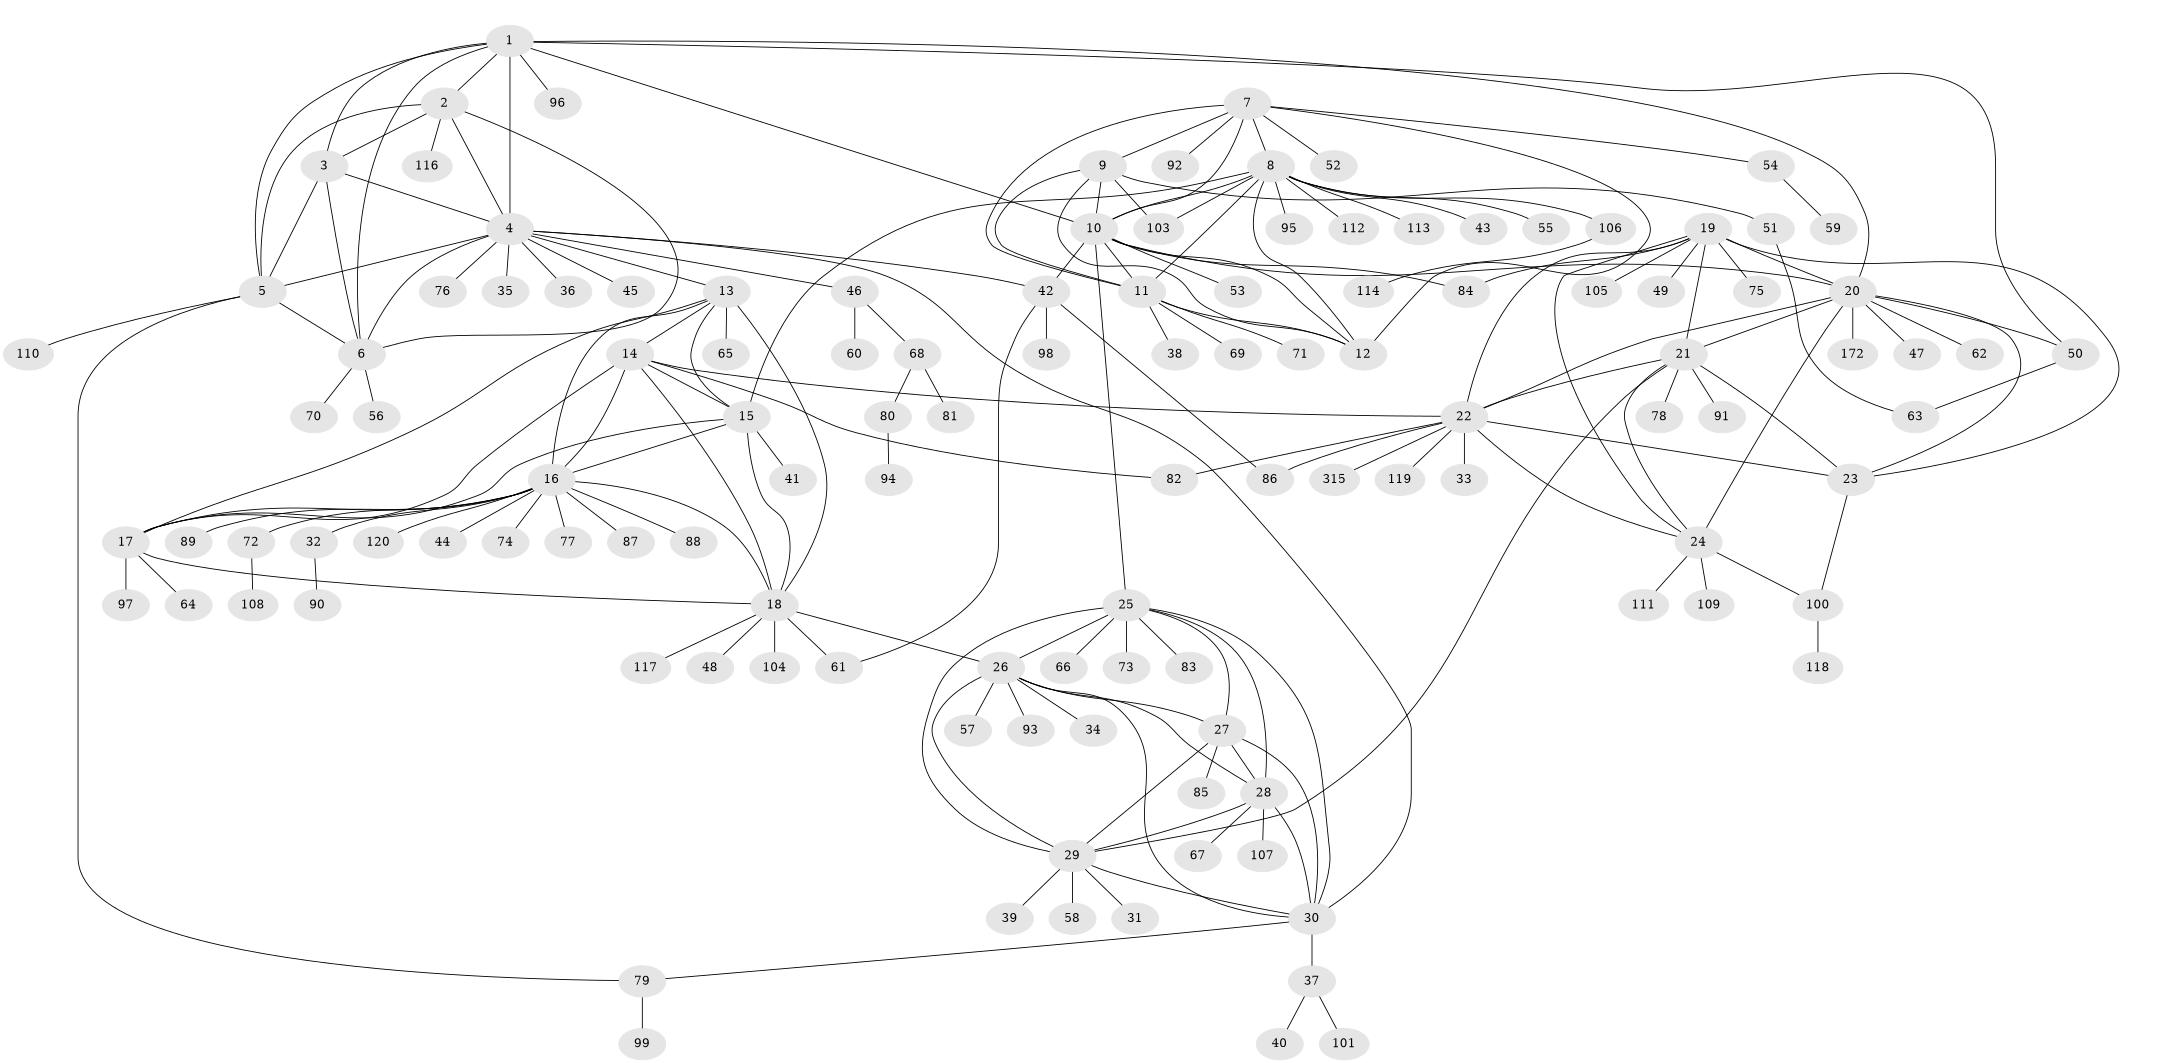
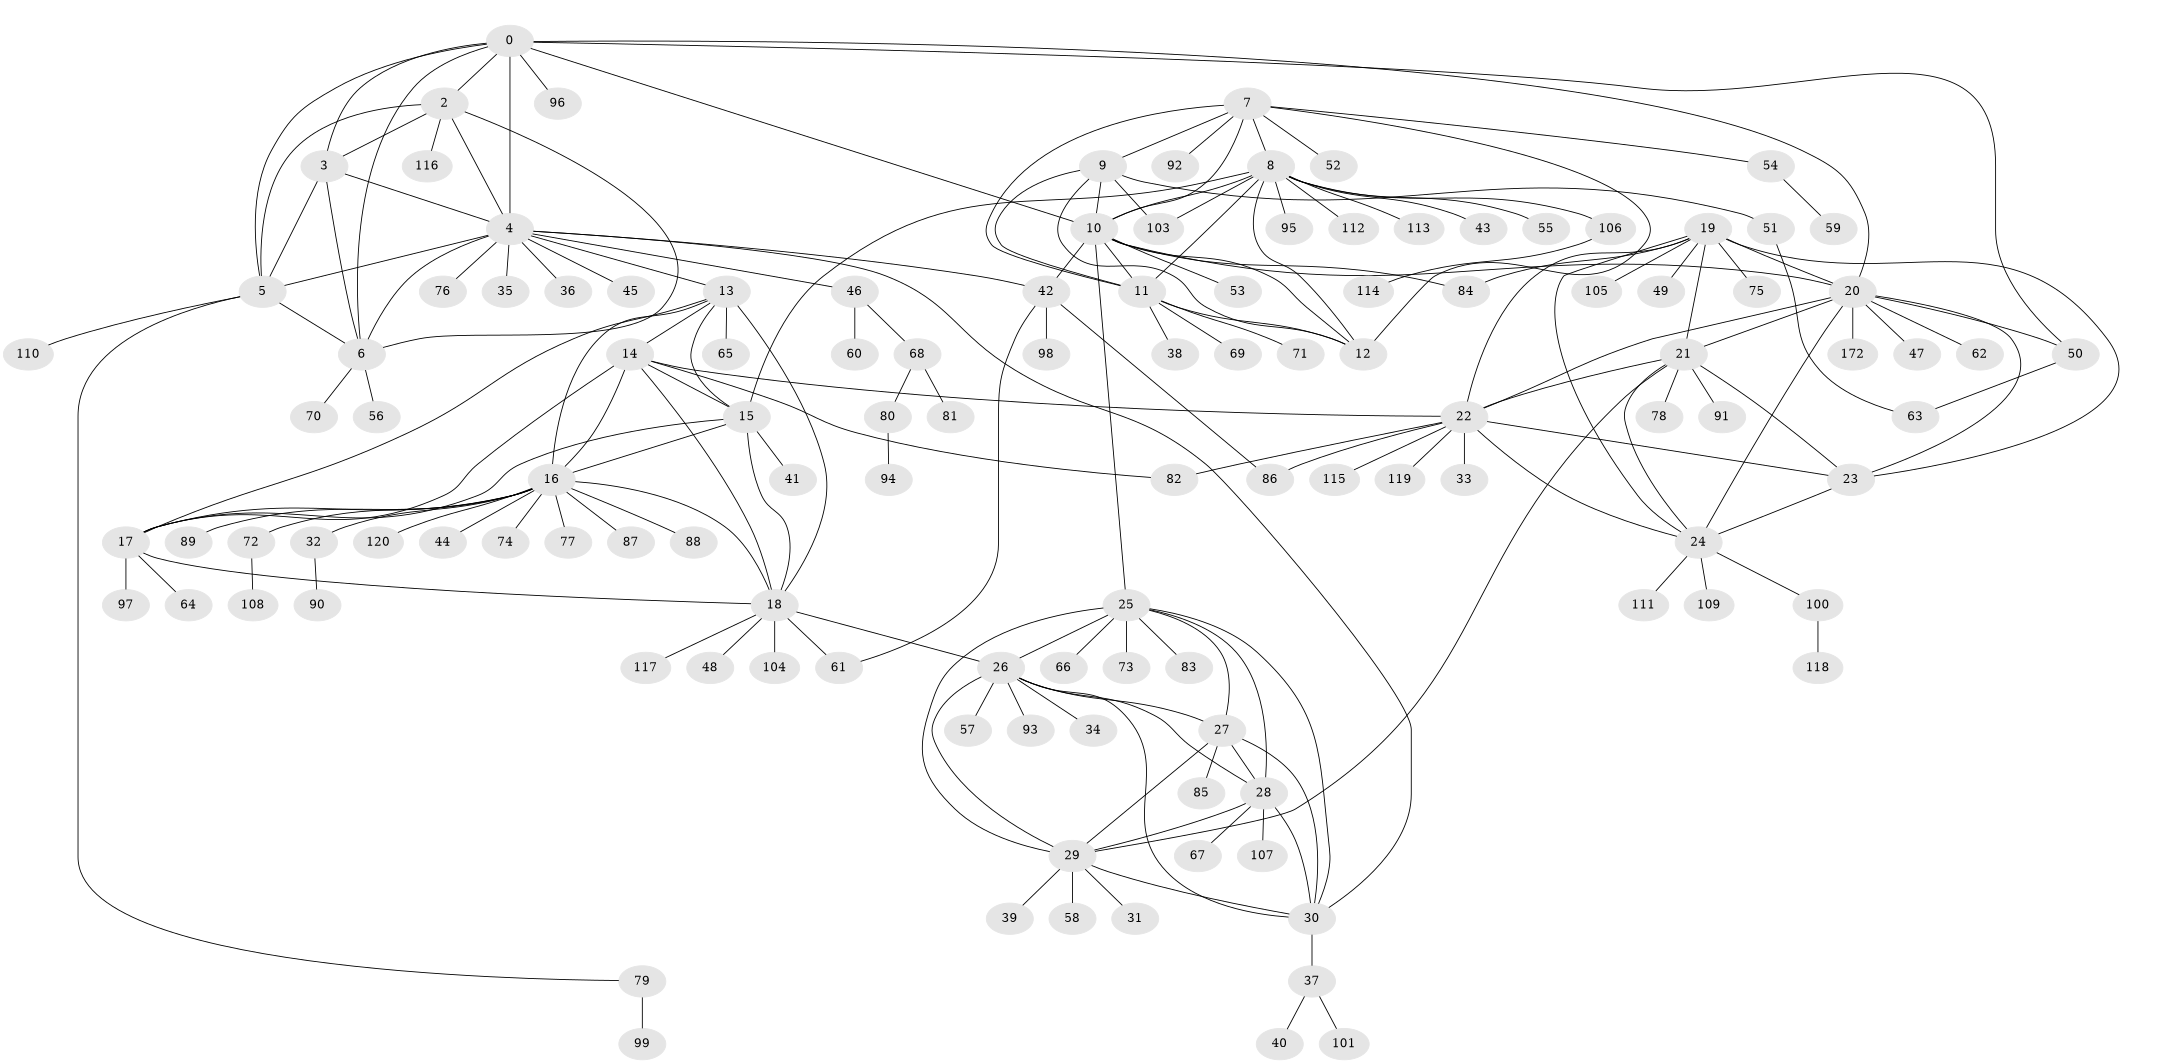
(510, 41) -> (510, 41)
(1335, 480) -> (1335, 480)
(1834, 543) -> (1775, 512)
(977, 952) -> none
